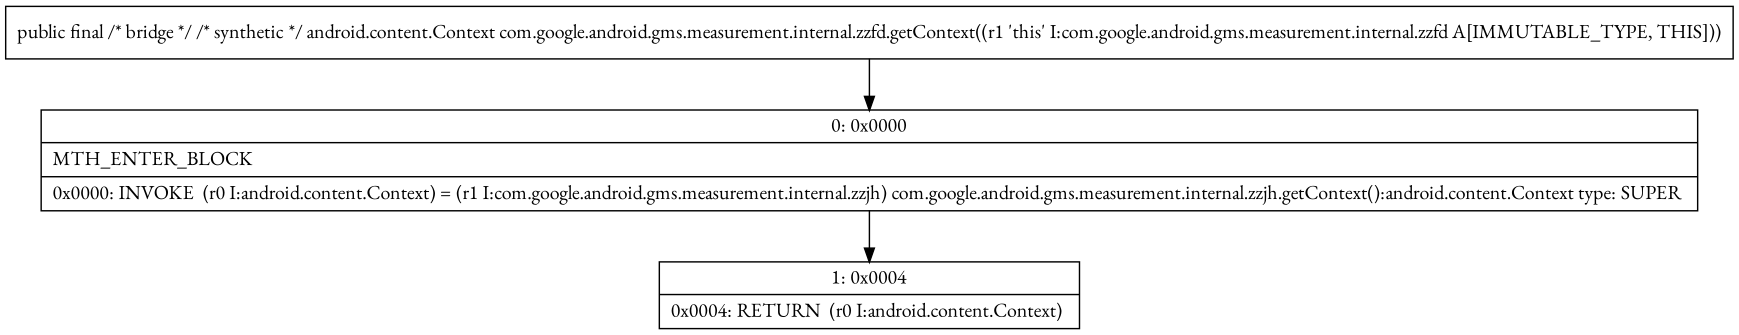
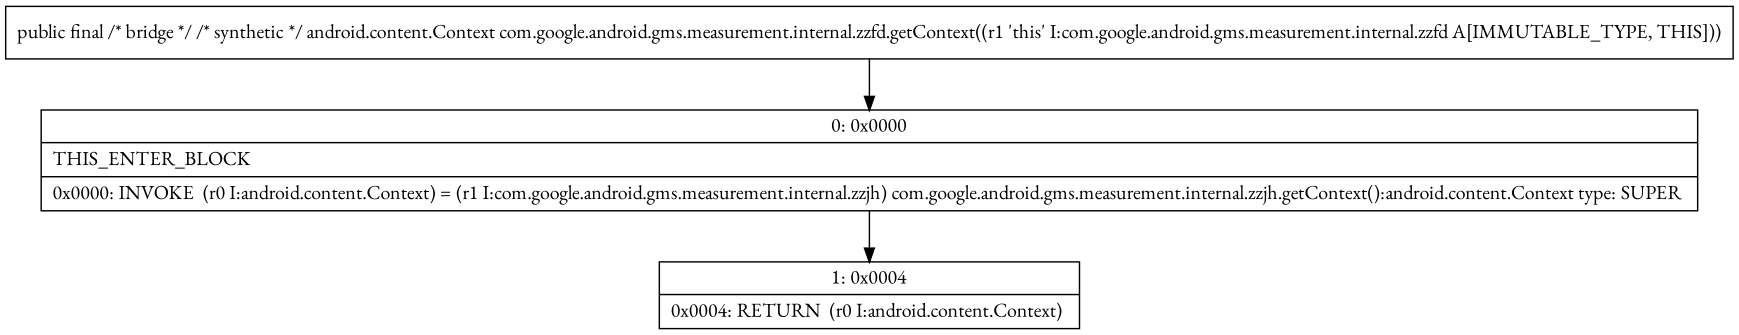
(153, 159) -> (152, 159)
